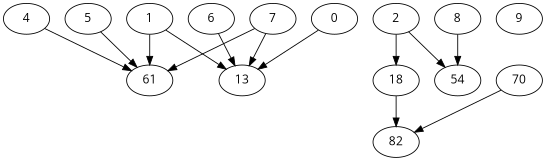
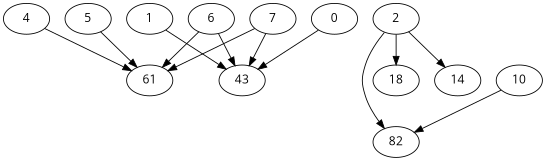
(458, 19) -> none
(519, 19) -> none
(150, 45) -> (182, 48)
(242, 80) -> (242, 80)
(458, 80) -> (458, 80)
(519, 80) -> (519, 80)
(396, 107) -> (363, 76)
